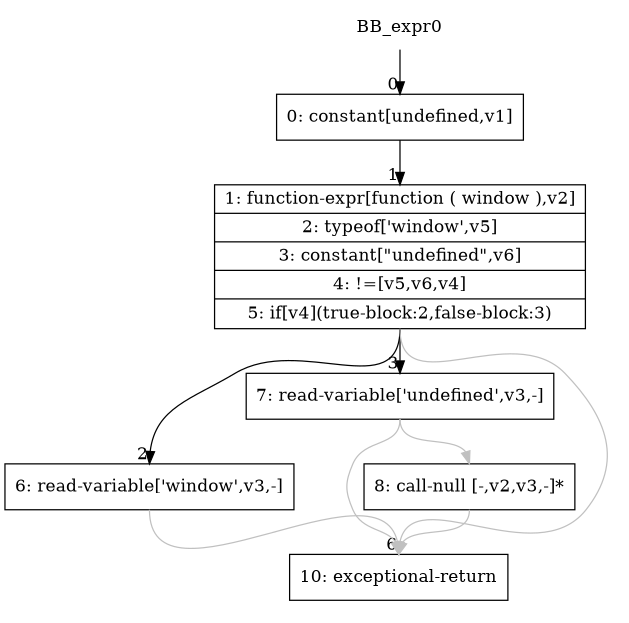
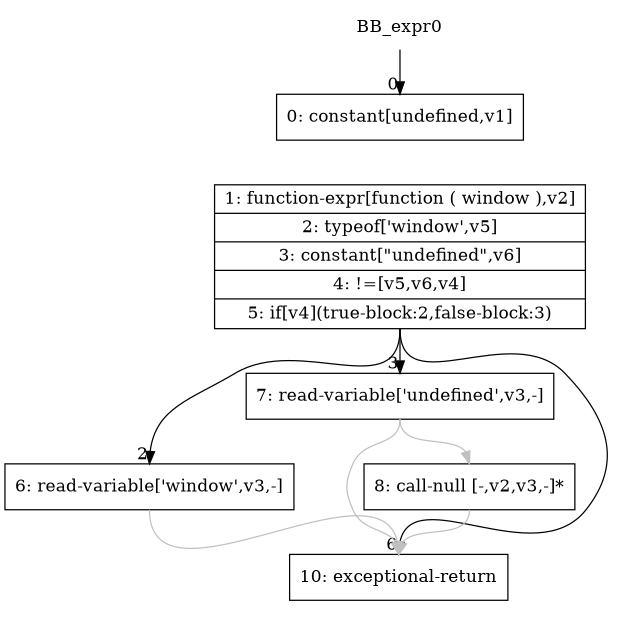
(400, 156) -> none
(606, 445) -> (606, 445)
